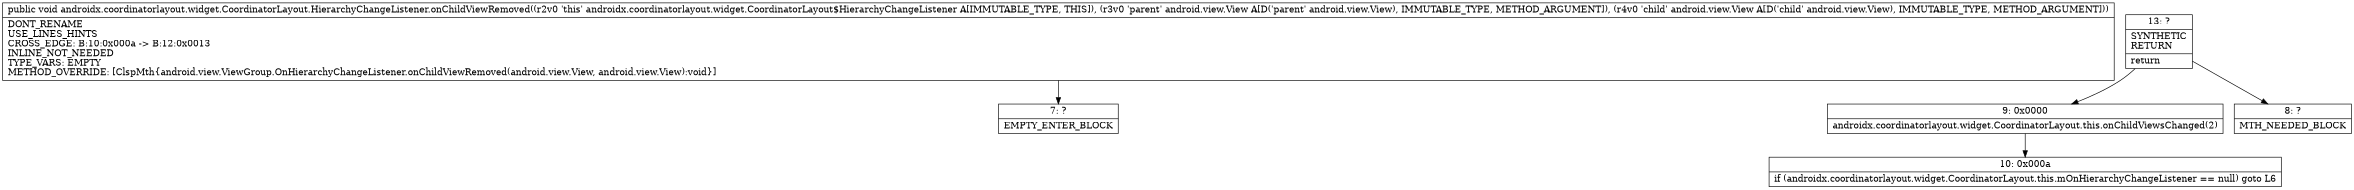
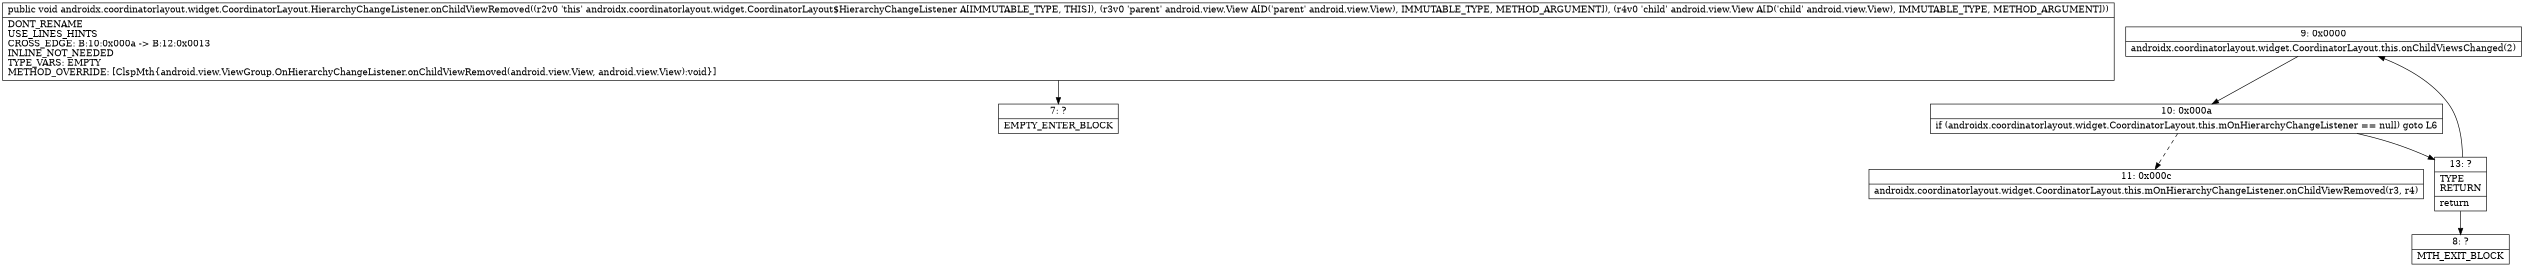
(2159, 36) -> (2452, 179)
(2293, 126) -> (2461, 256)
none -> (2393, 143)
none -> (2146, 184)
